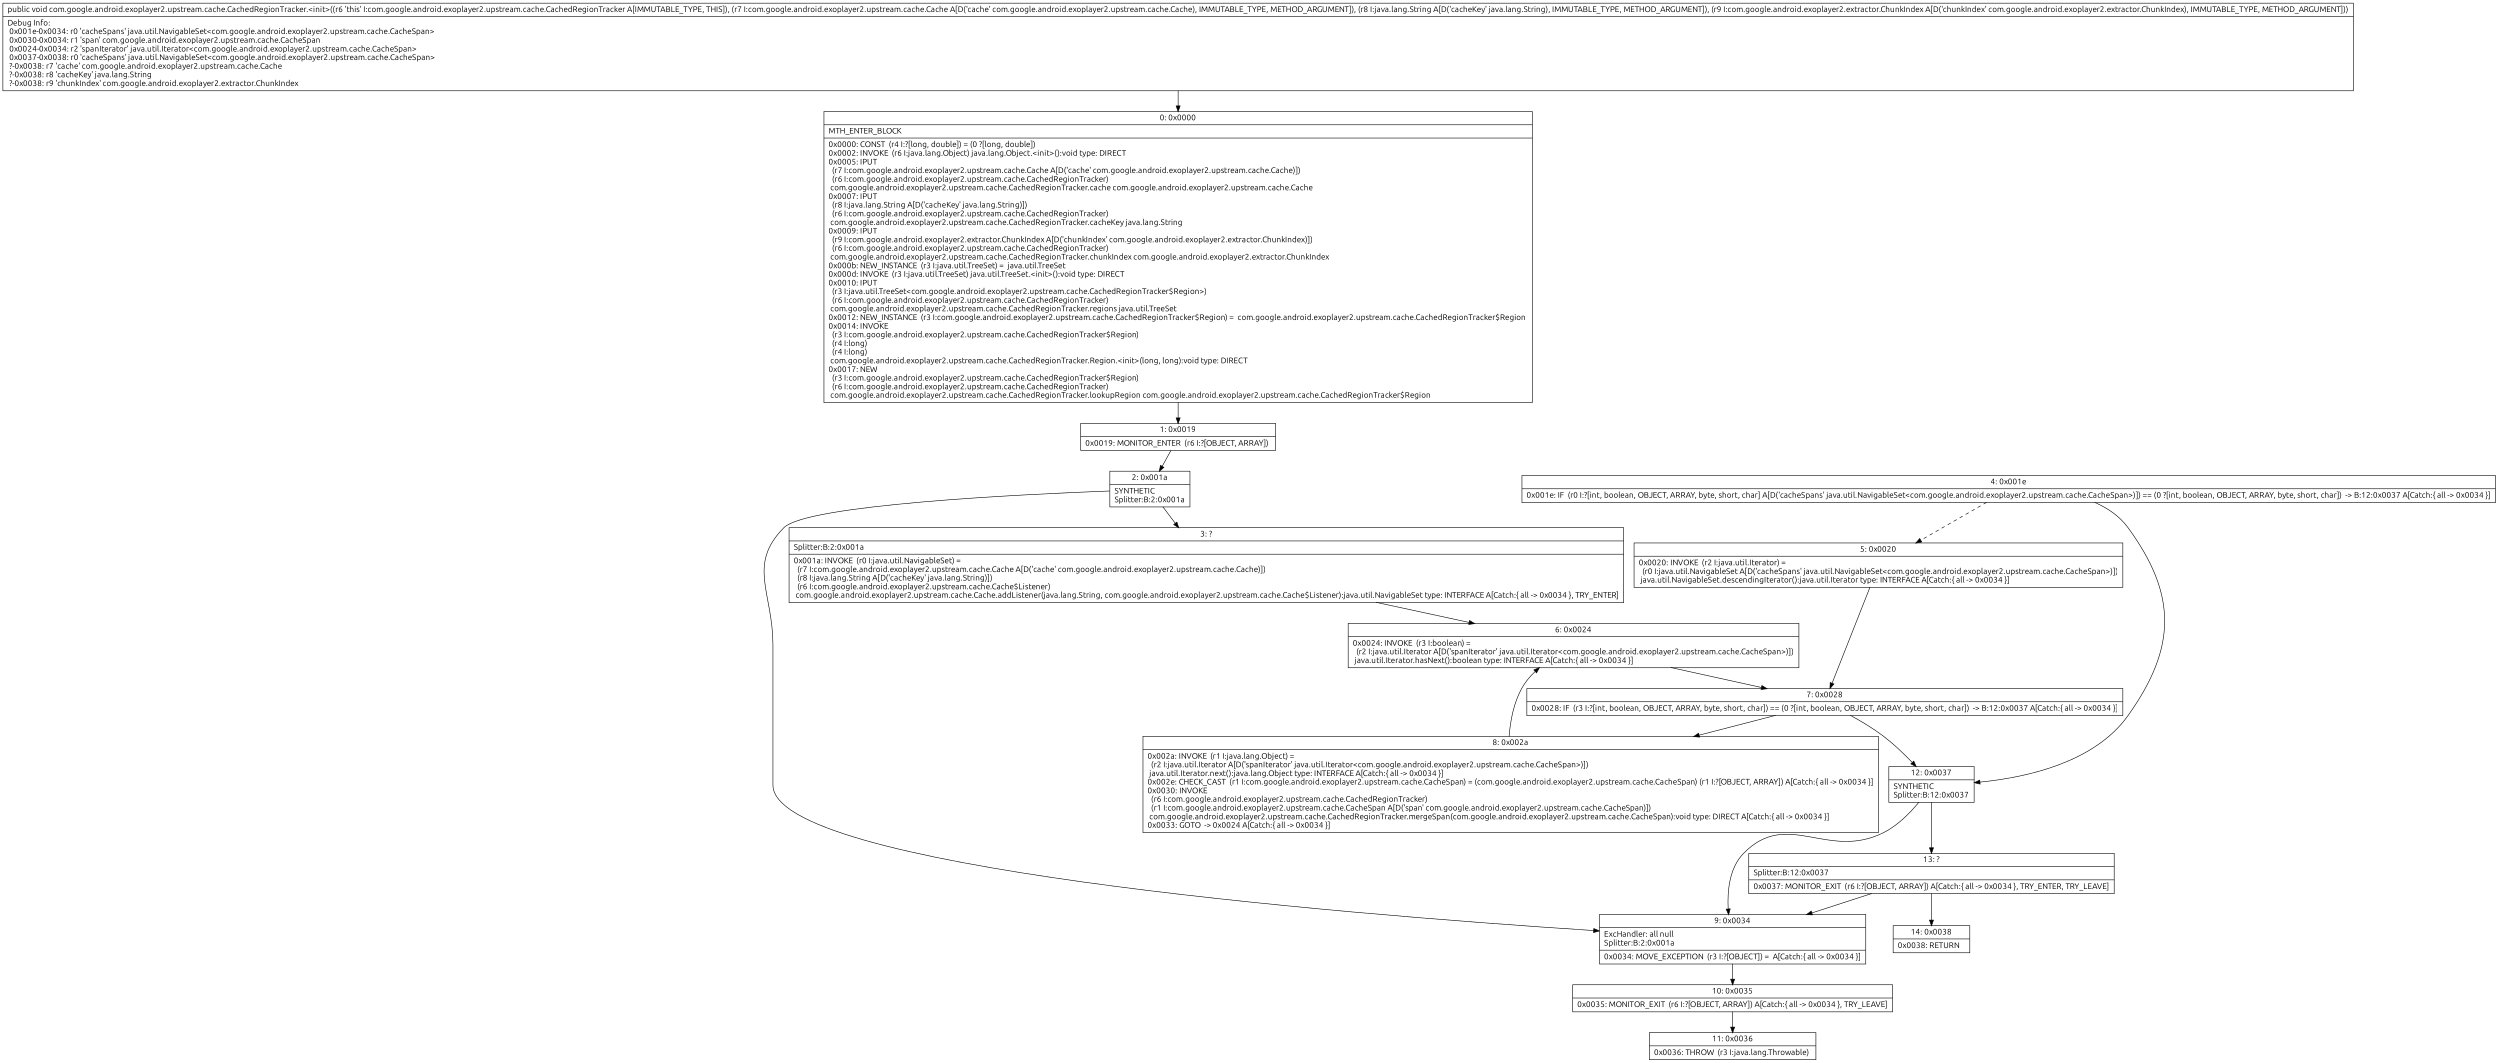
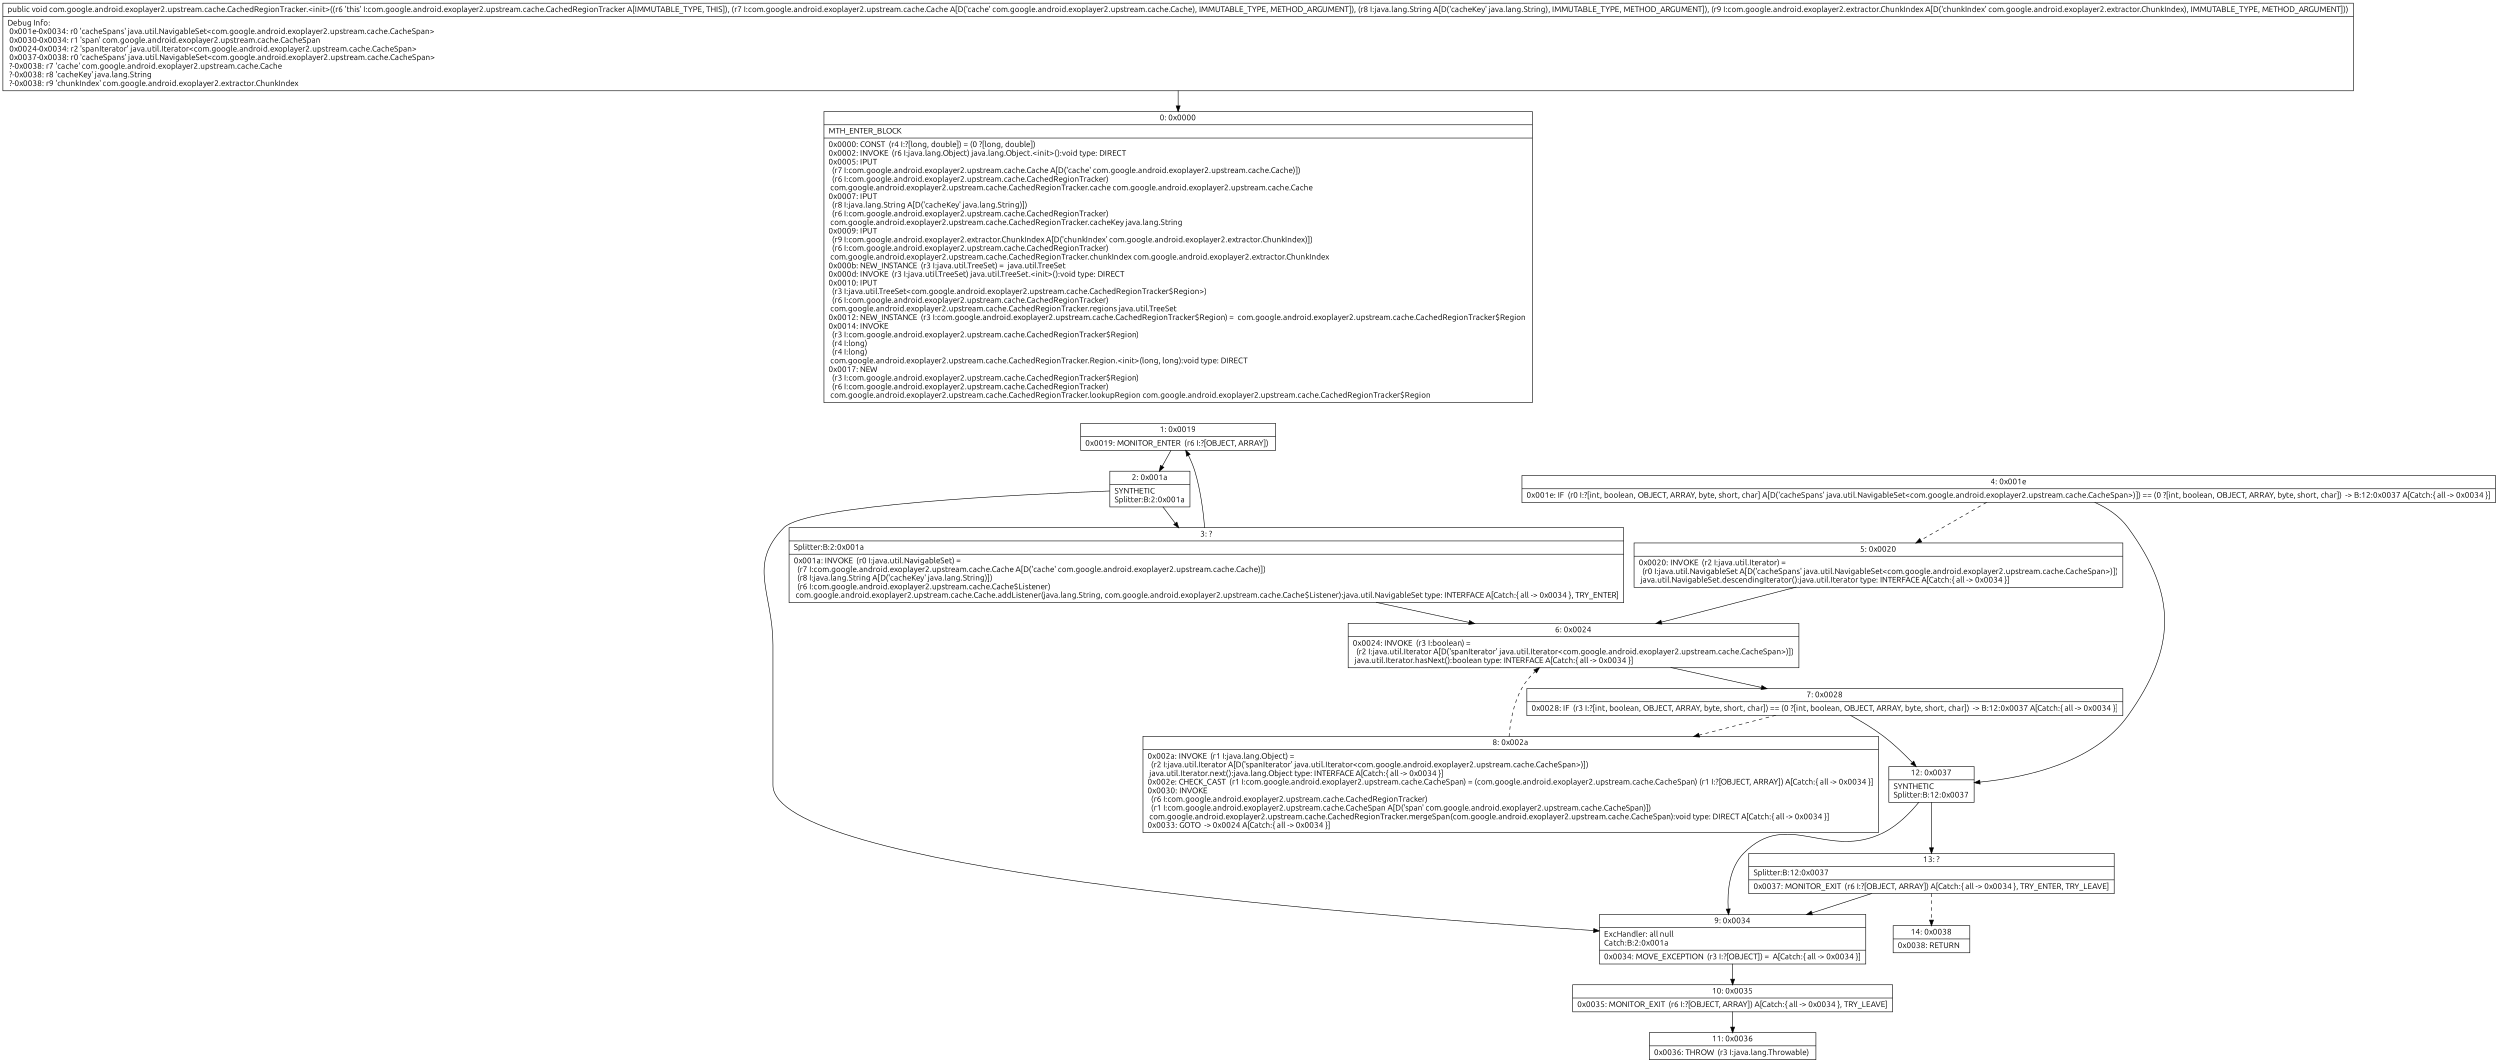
(1178, 410) -> (1200, 491)
(1851, 635) -> (1729, 605)
(1516, 701) -> (1516, 701)
(1737, 725) -> (1737, 725)
(1931, 907) -> (1931, 907)
(1640, 943) -> (1636, 943)
